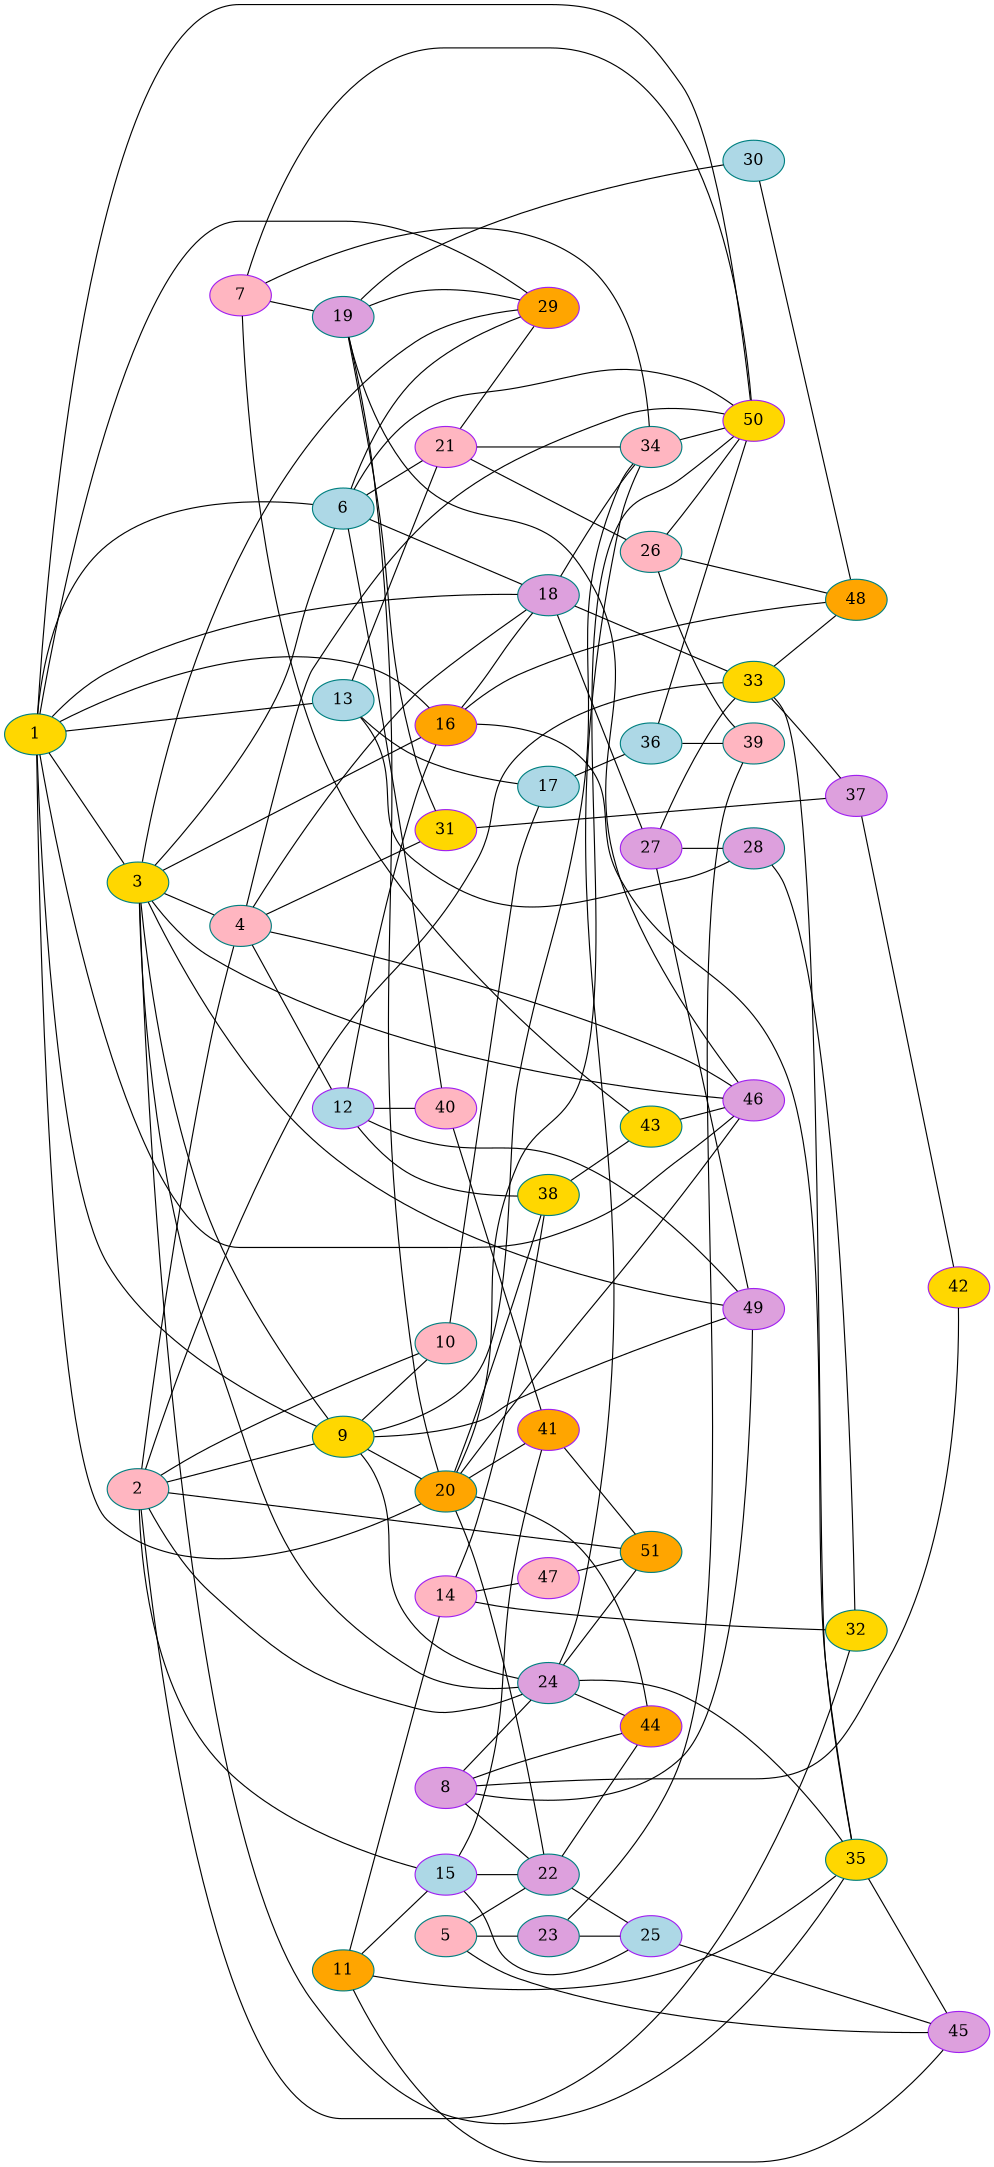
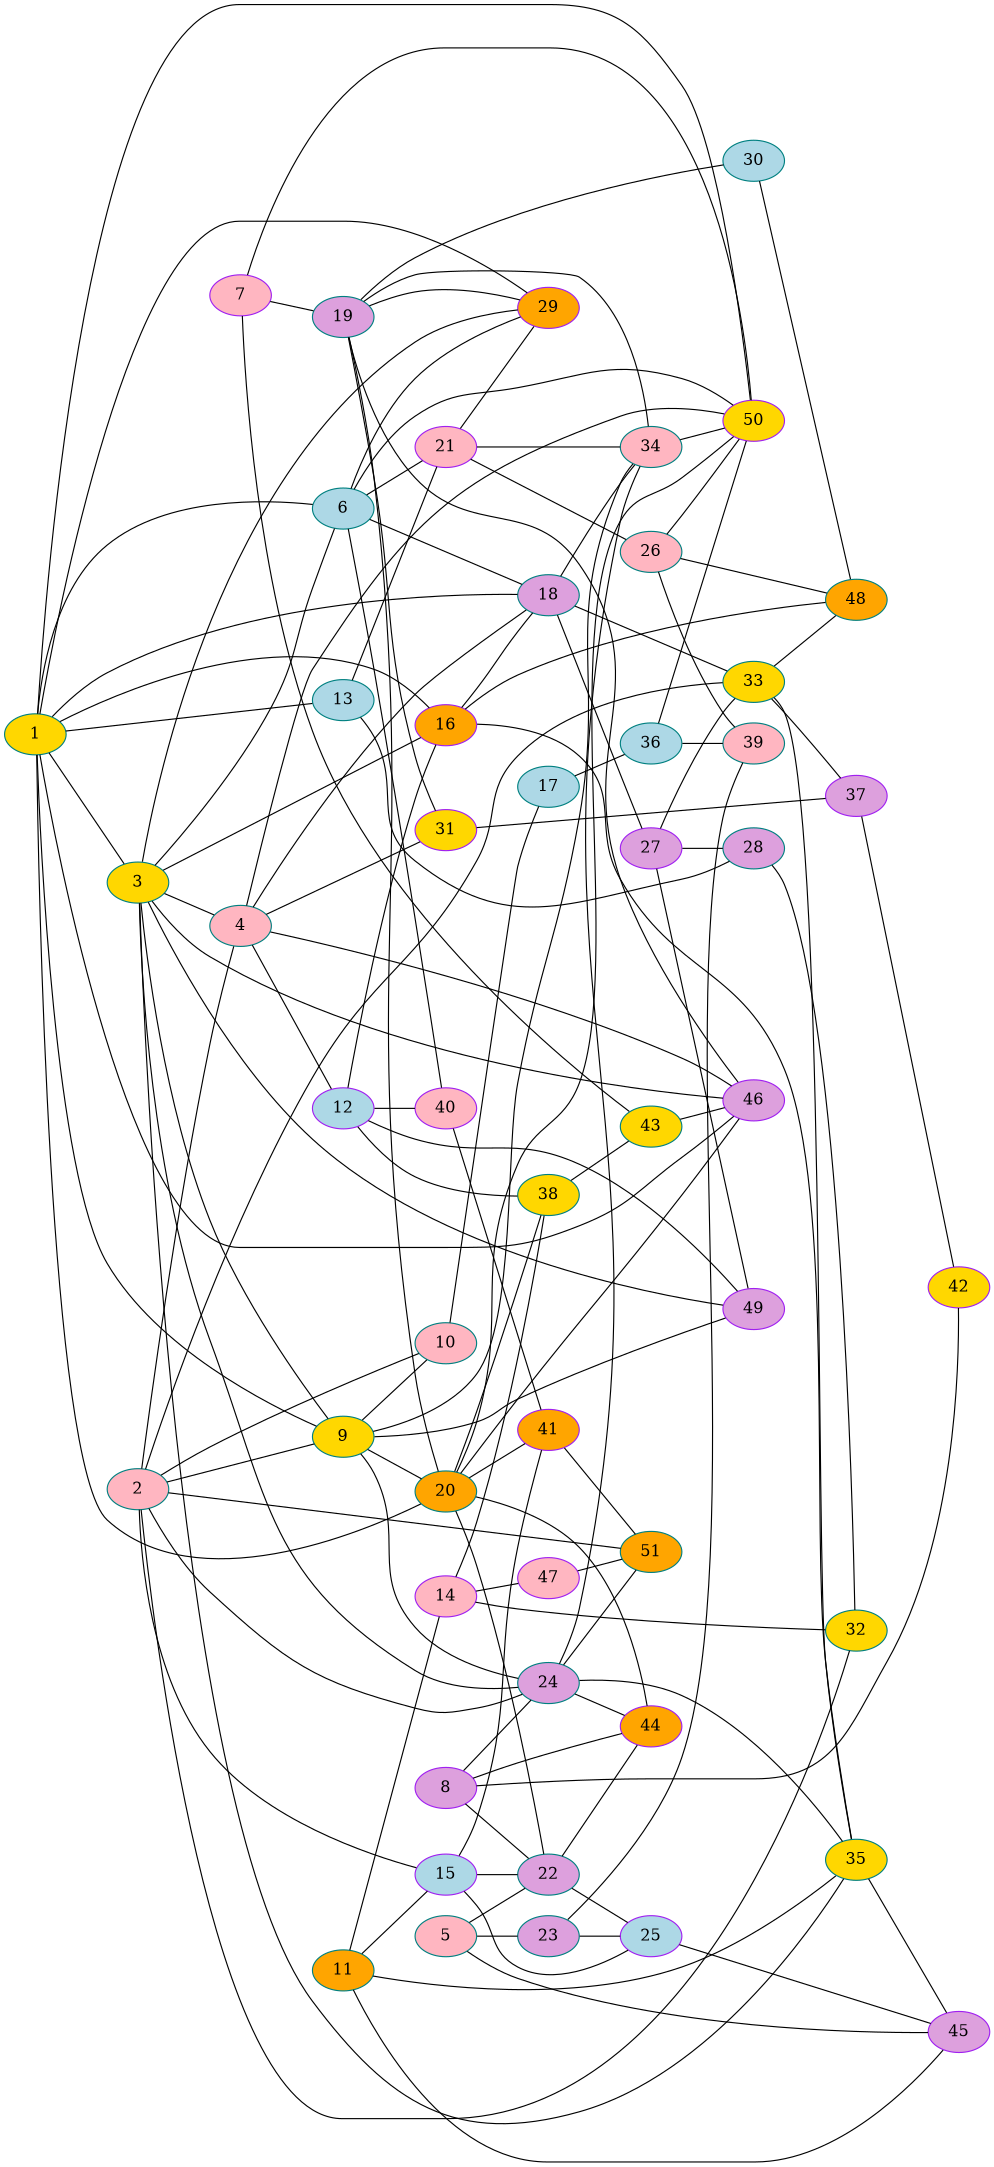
(514, 233) -> (553, 273)
(438, 765) -> none
(723, 1656) -> none
